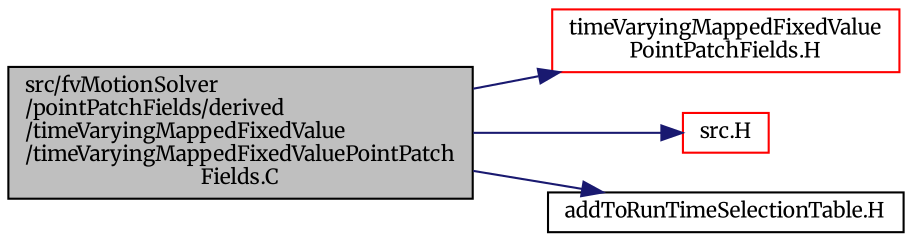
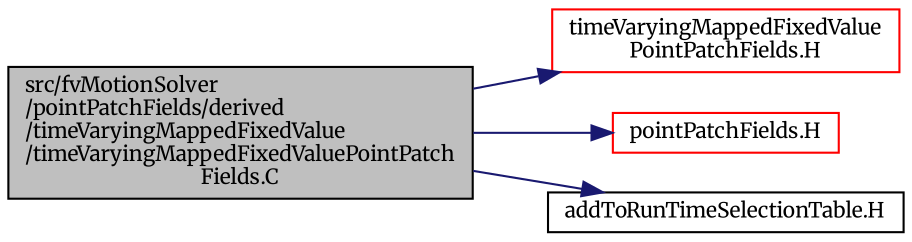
(726, 133) -> (726, 133)
